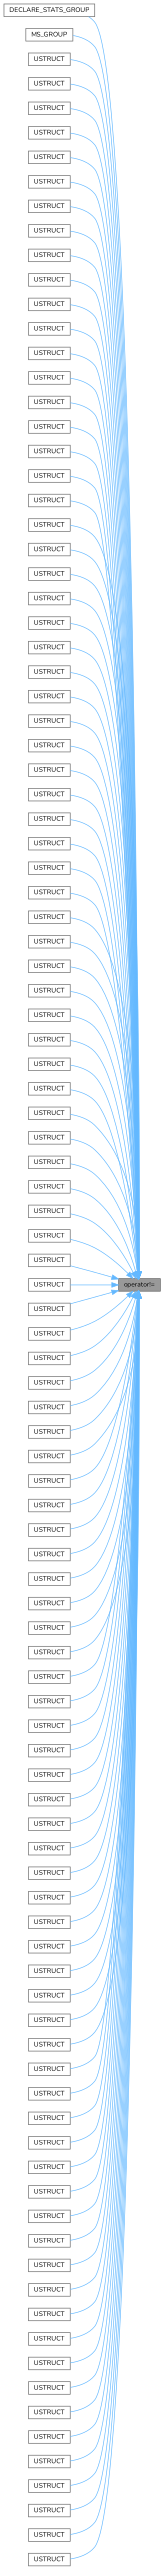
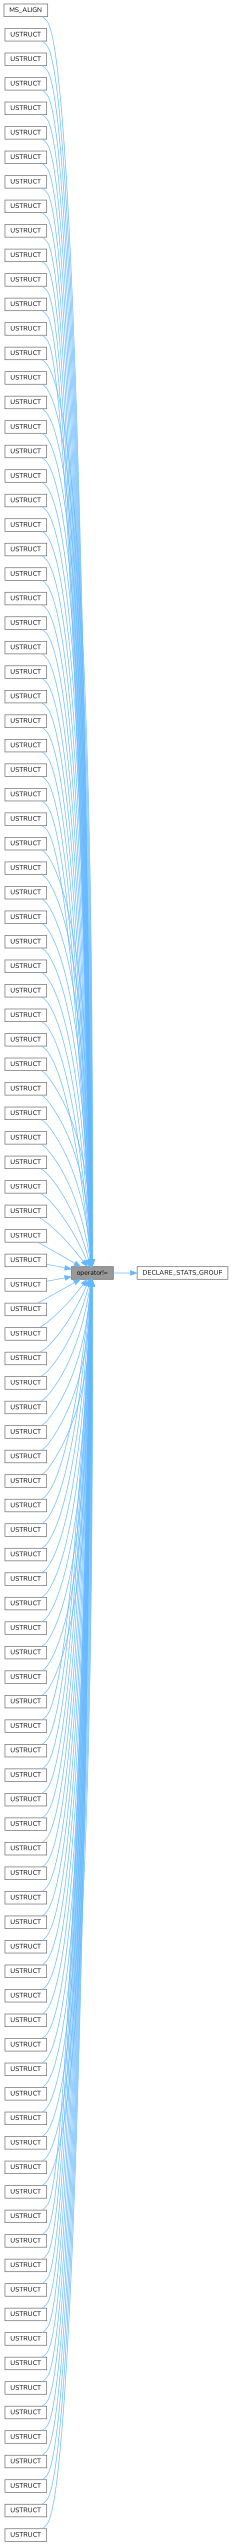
(49, 35) -> (26, 10)
(132, 642) -> (122, 1273)
